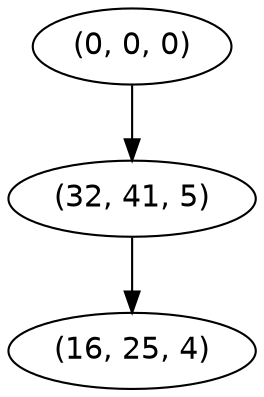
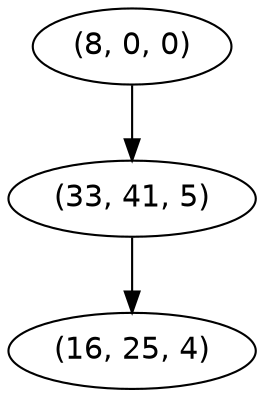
(132, 47) -> (132, 47)
(132, 199) -> (132, 199)
